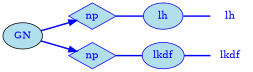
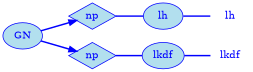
(23, 36) -> (23, 36)
